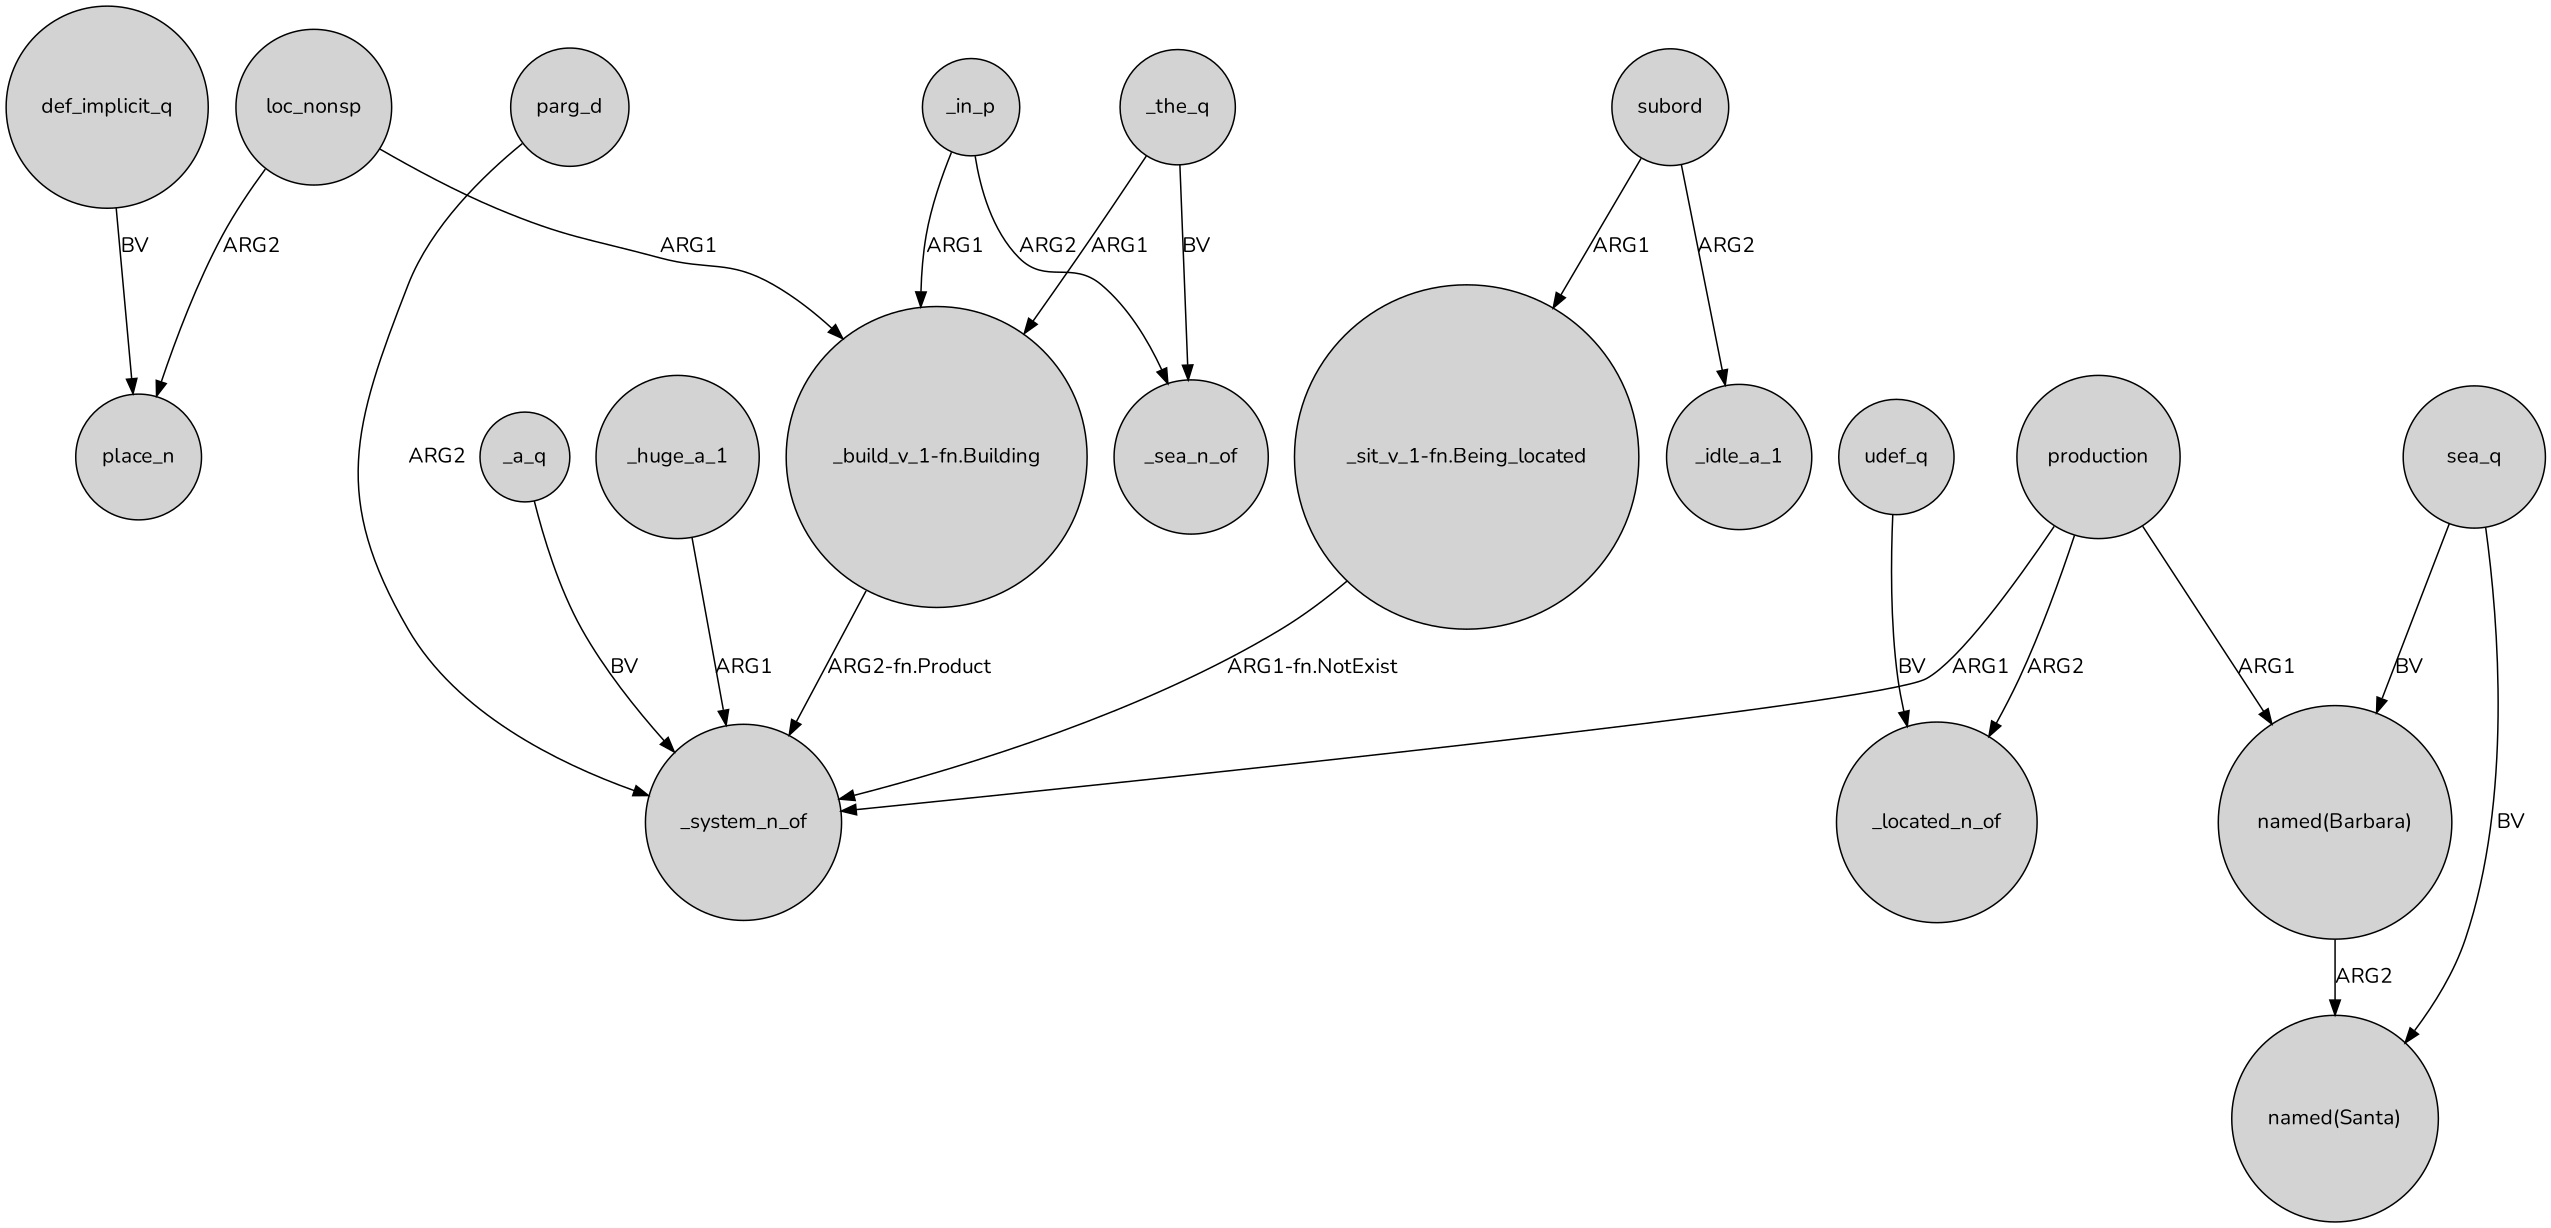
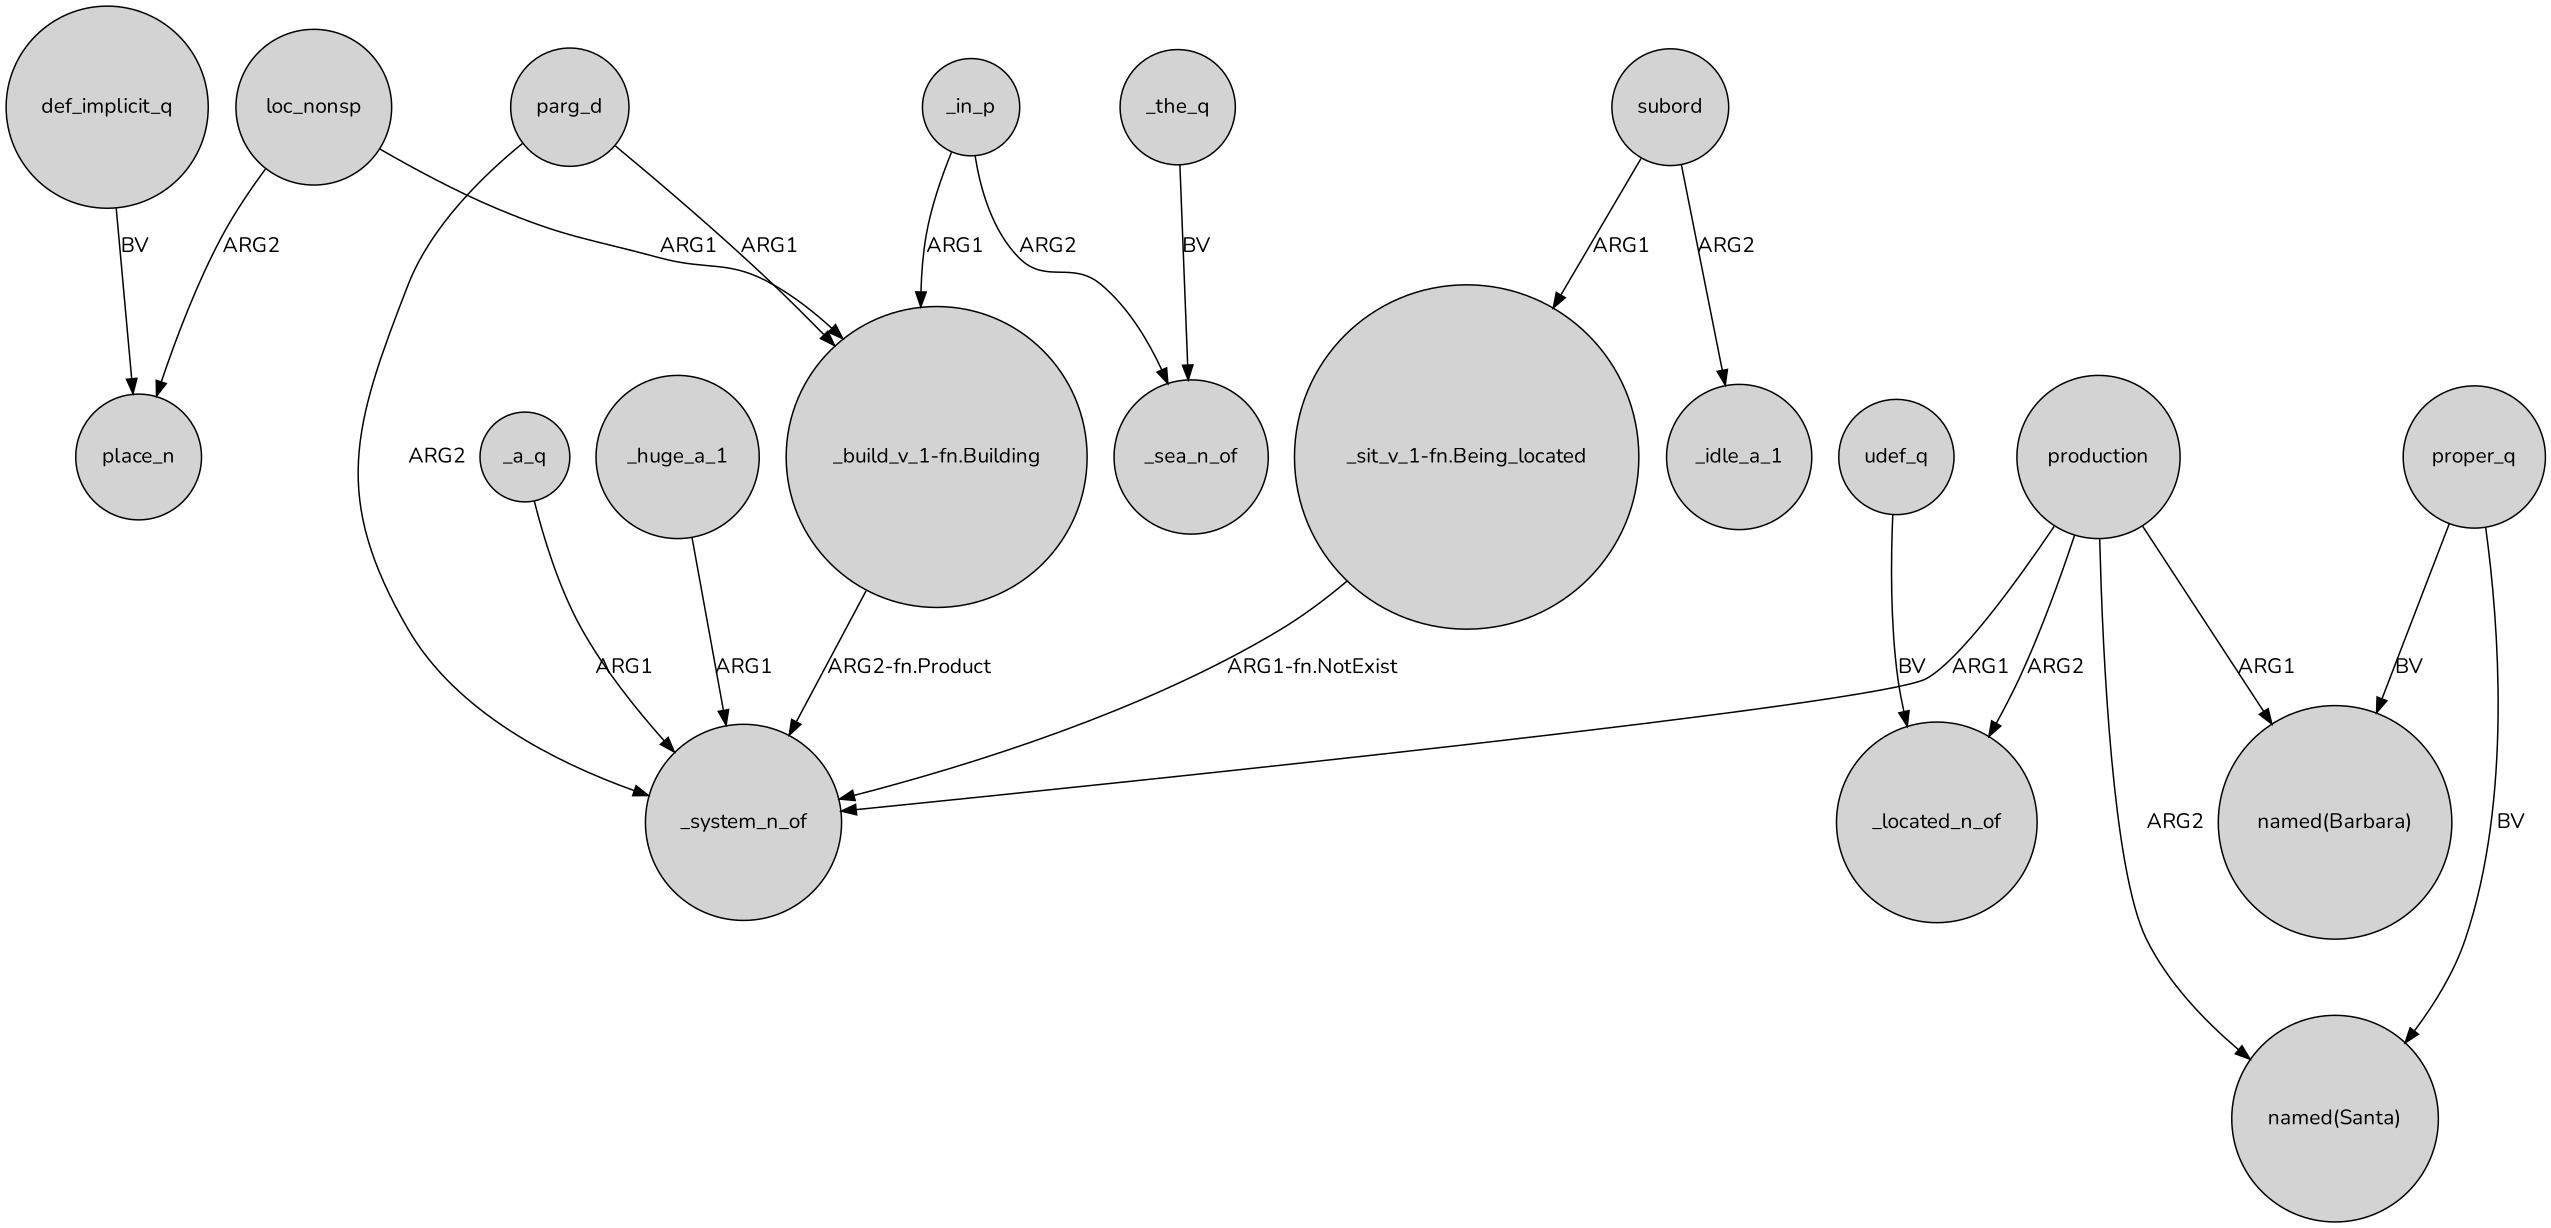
(1090, 239) -> (722, 238)
(2474, 457) -> (2474, 457)
(624, 667) -> (624, 667)
(2335, 970) -> (2118, 813)
